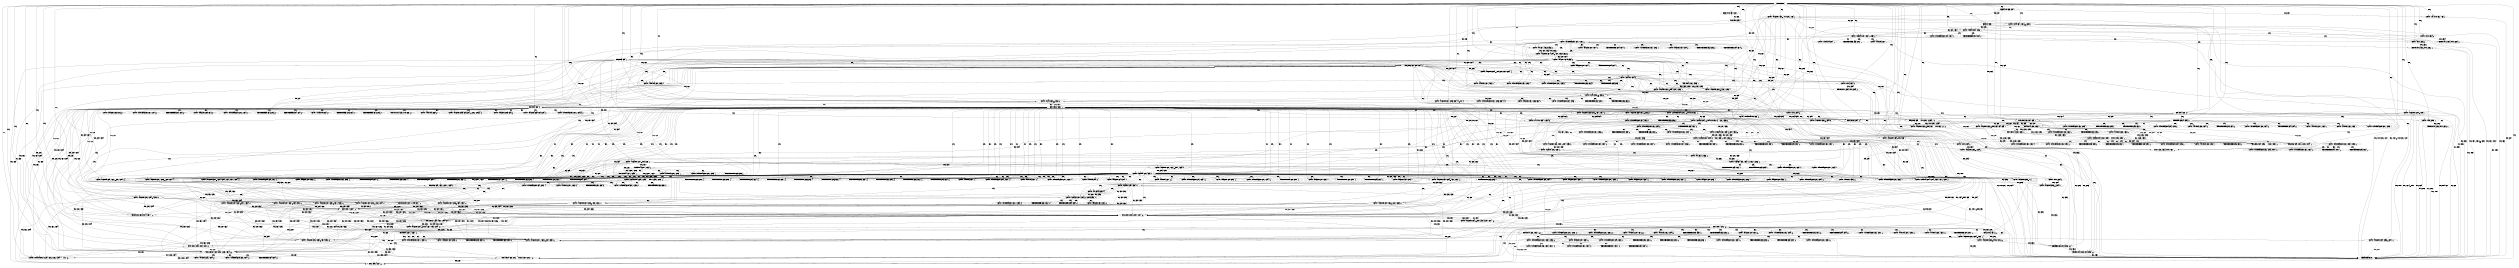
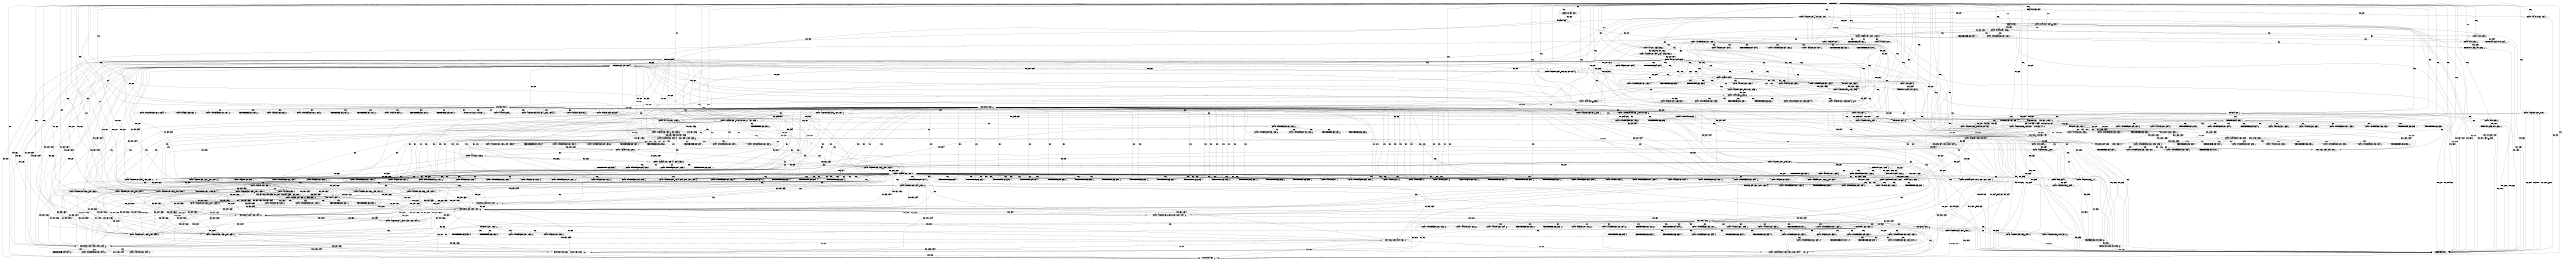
(622, 199) -> (232, 189)
(306, 208) -> (251, 201)
(1322, 215) -> (479, 206)
